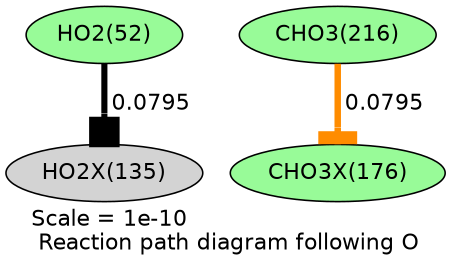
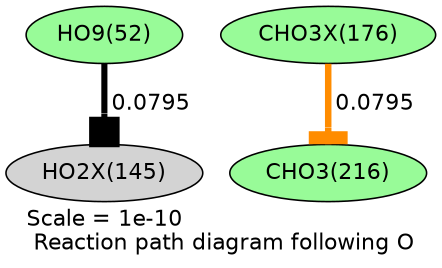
(104, 35) -> (104, 35)
(338, 96) -> (328, 96)
(104, 173) -> (104, 173)
